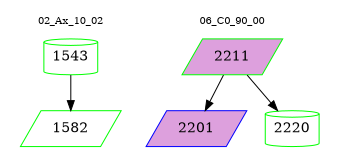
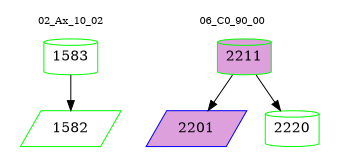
(71, 57) -> (71, 57)
(232, 57) -> (244, 57)
